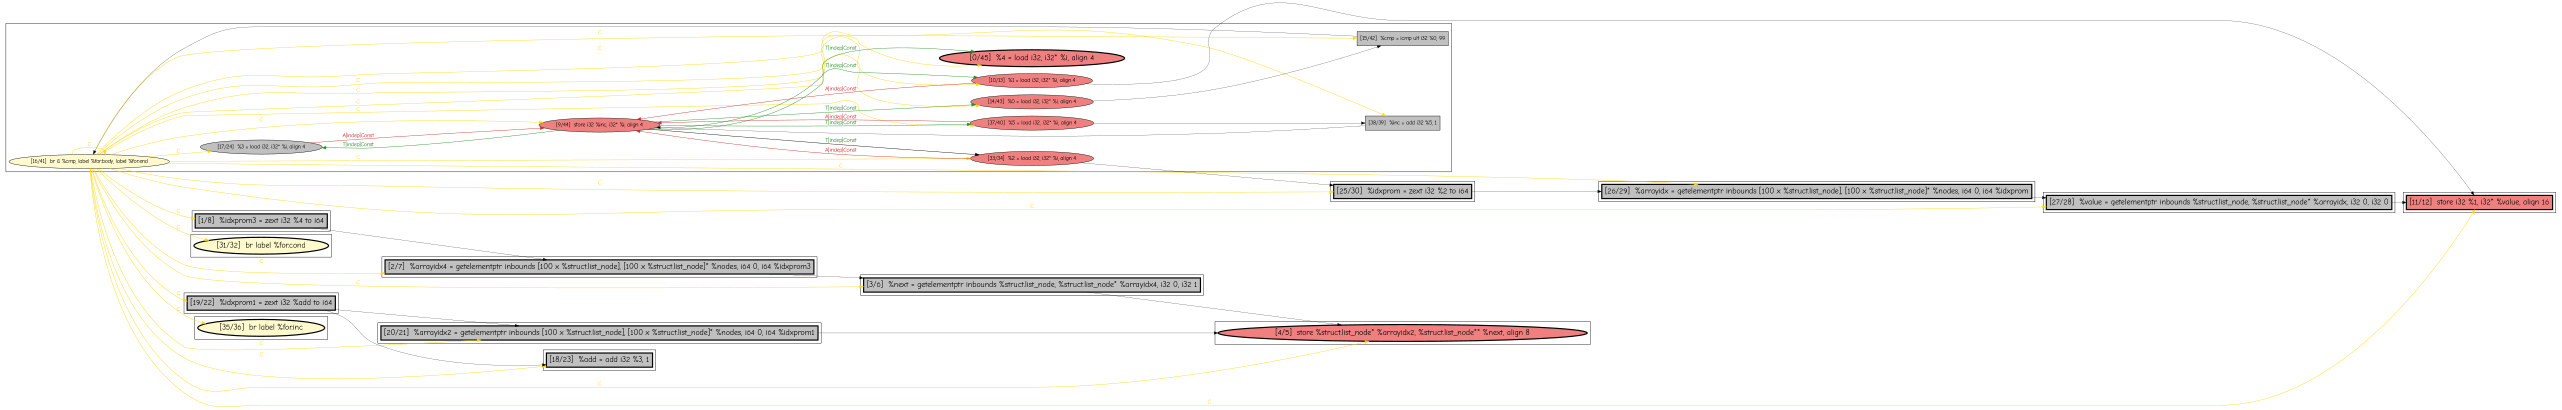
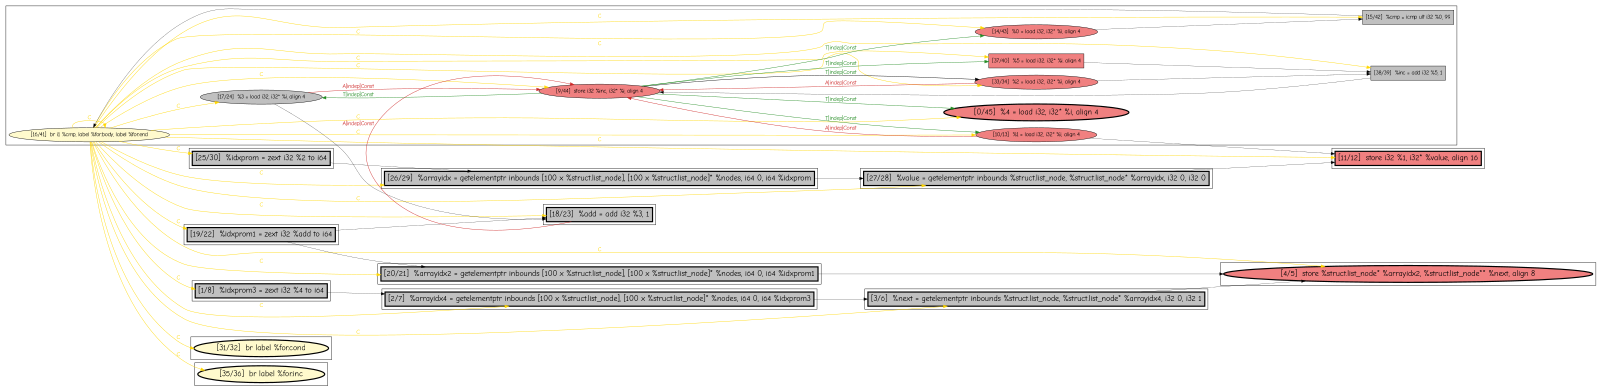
(816, 120) -> (366, 154)
(1032, 123) -> (1036, 61)
(1224, 176) -> (1232, 77)
none -> (379, 191)
